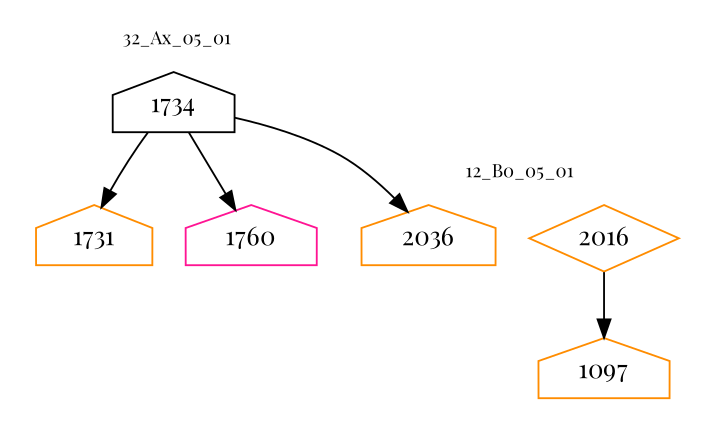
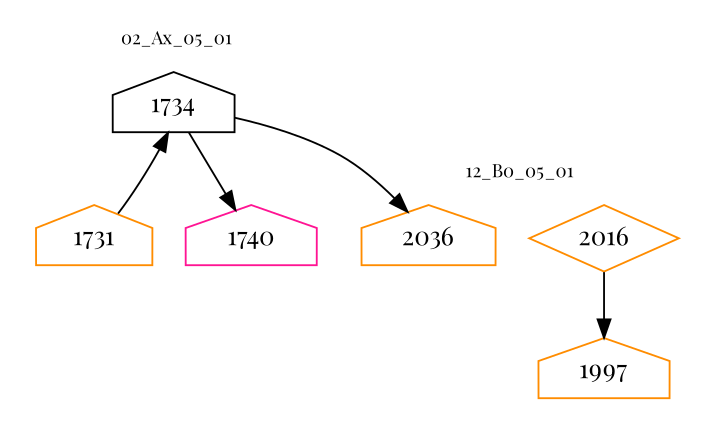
(177, 40) -> (177, 40)
(128, 161) -> (140, 182)
(251, 238) -> (251, 238)
(604, 371) -> (604, 371)
